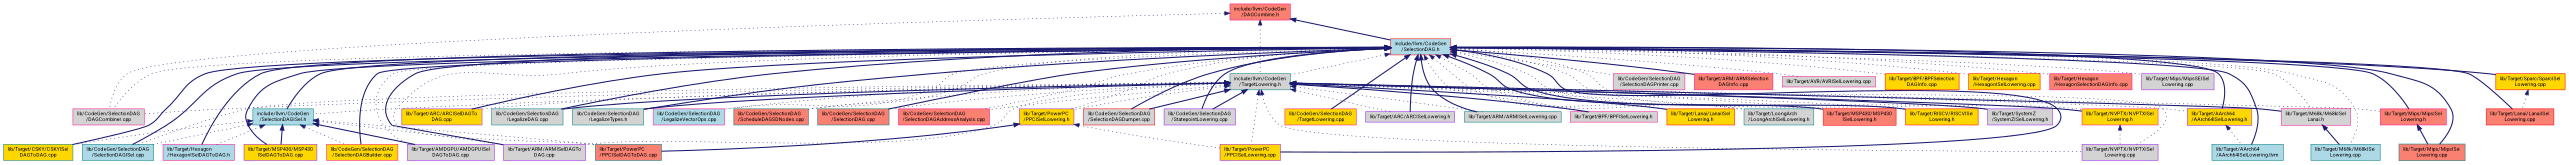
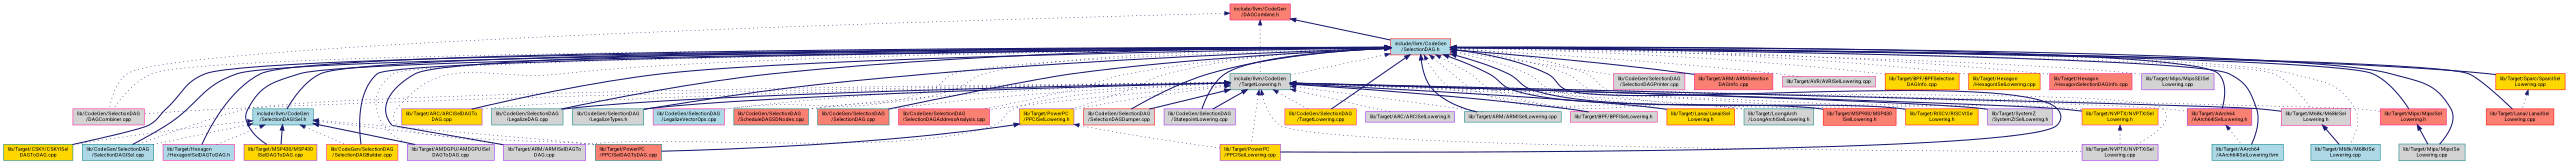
(1412, 82) -> none
(769, 94) -> (1293, 101)
(1860, 117) -> (1860, 117)
(2220, 117) -> (2220, 117)
(2316, 117) -> (2316, 117)
(2432, 152) -> (2432, 152)
